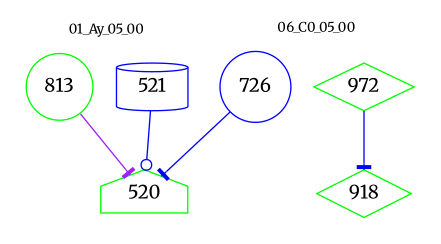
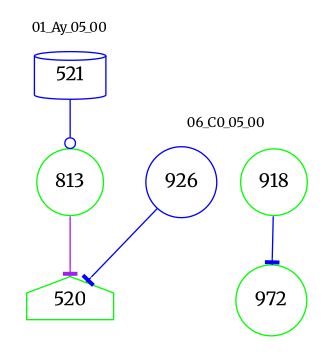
(255, 87) -> (181, 182)
(364, 87) -> (271, 300)
(149, 135) -> (70, 119)
(364, 137) -> (273, 237)
(364, 194) -> (274, 182)
